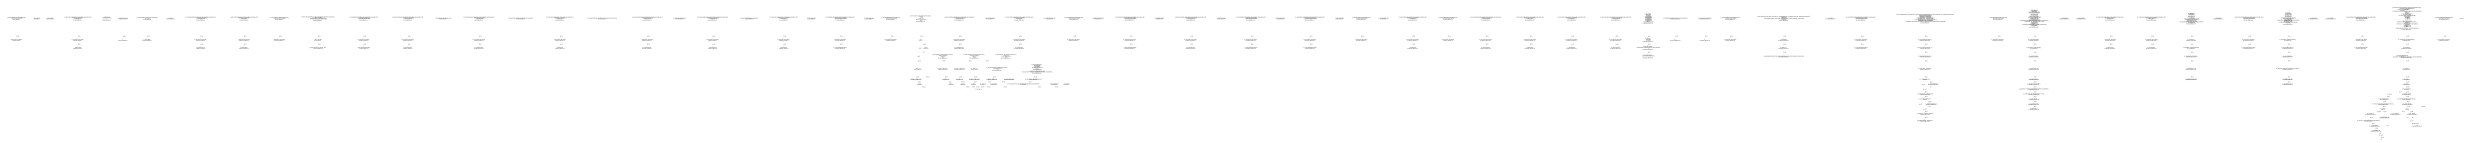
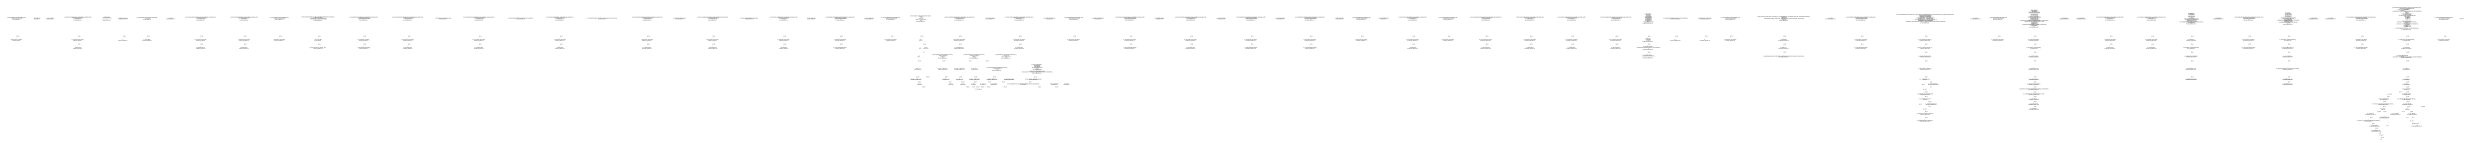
none -> (1975, 19)
